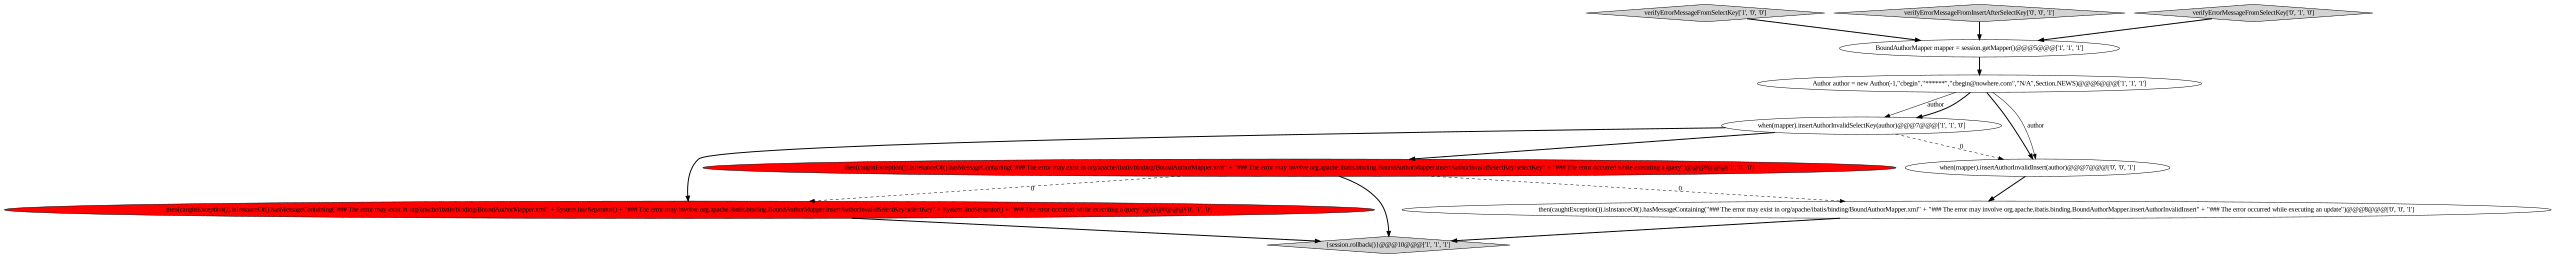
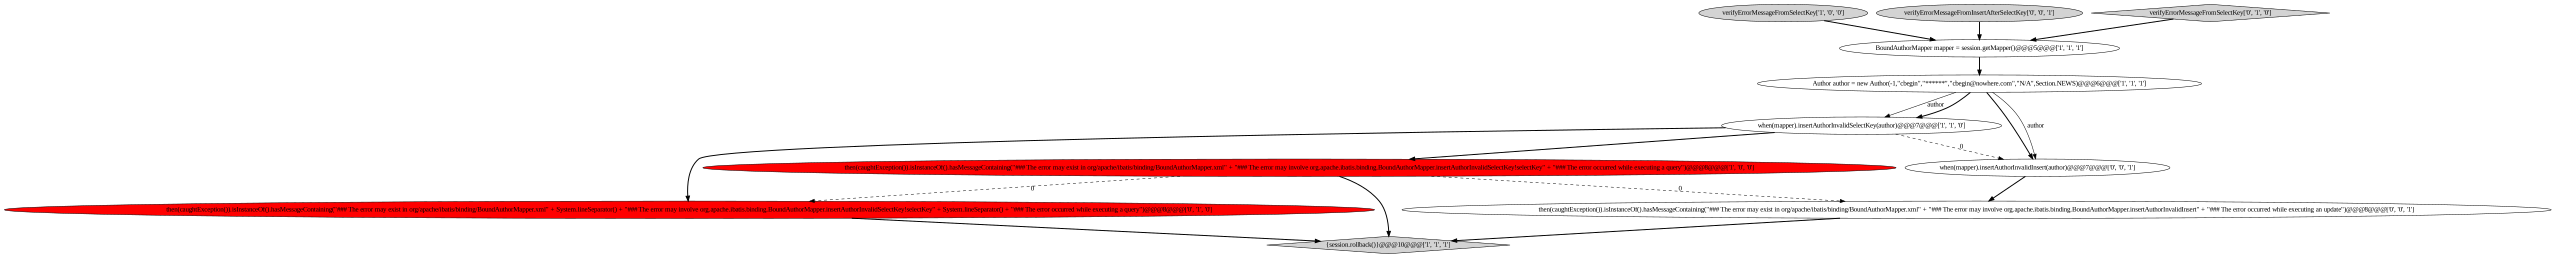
(1705, 13) -> (1783, 13)
(1979, 13) -> (1979, 13)
